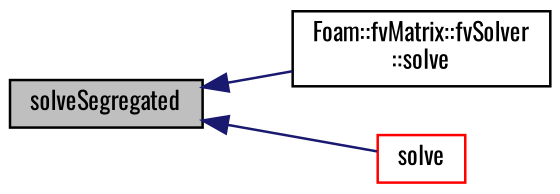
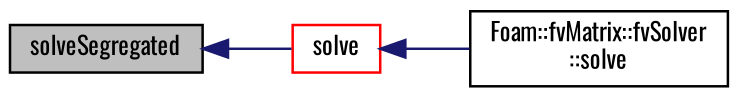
(260, 77) -> (437, 49)
